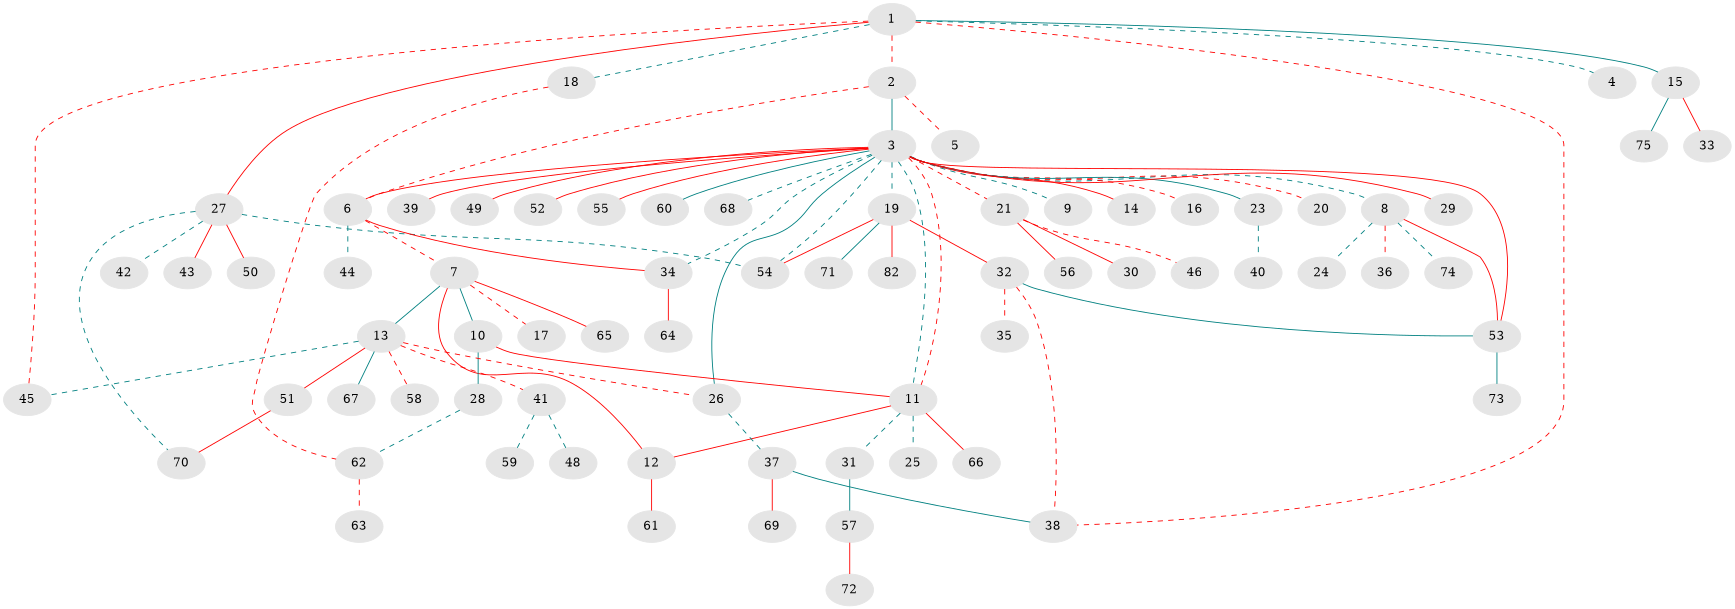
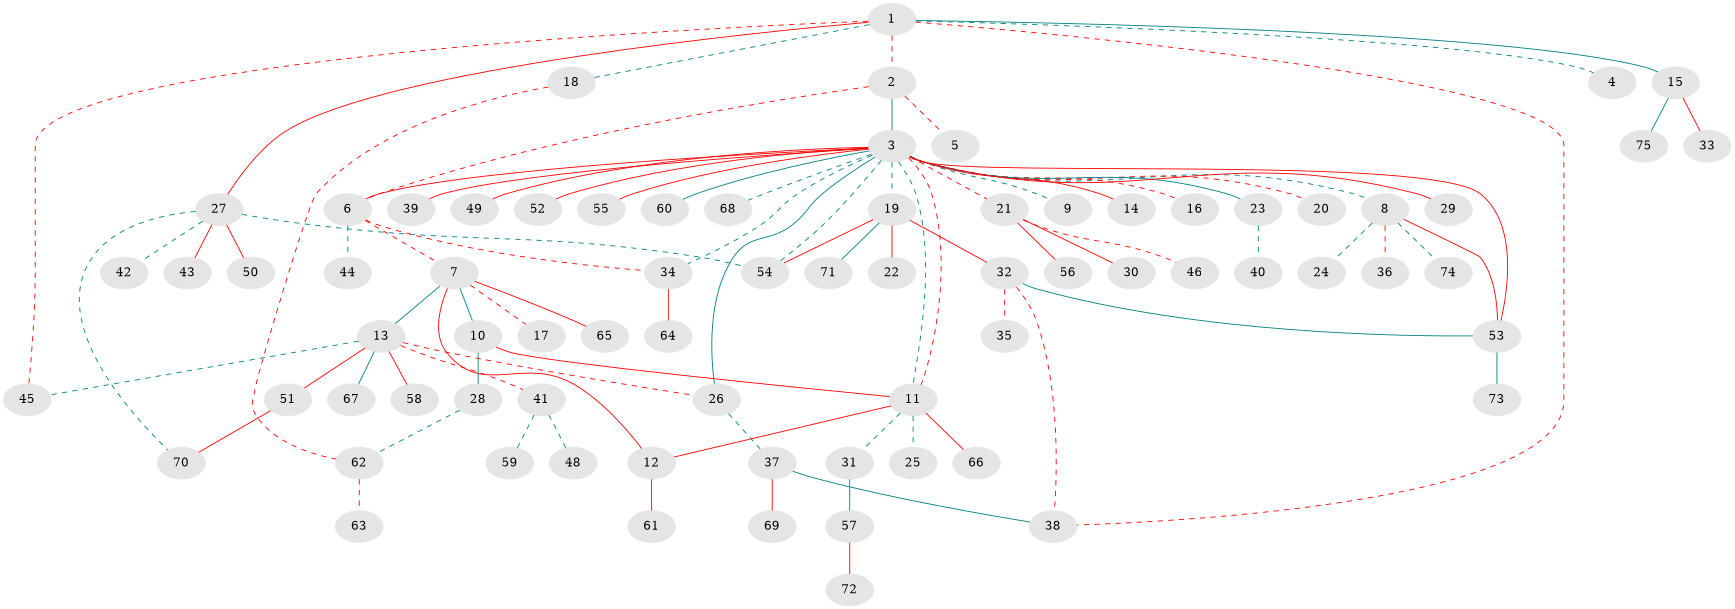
(504, 254) -> (504, 254)
(892, 273) -> (892, 273)
(398, 368) -> (398, 368)
